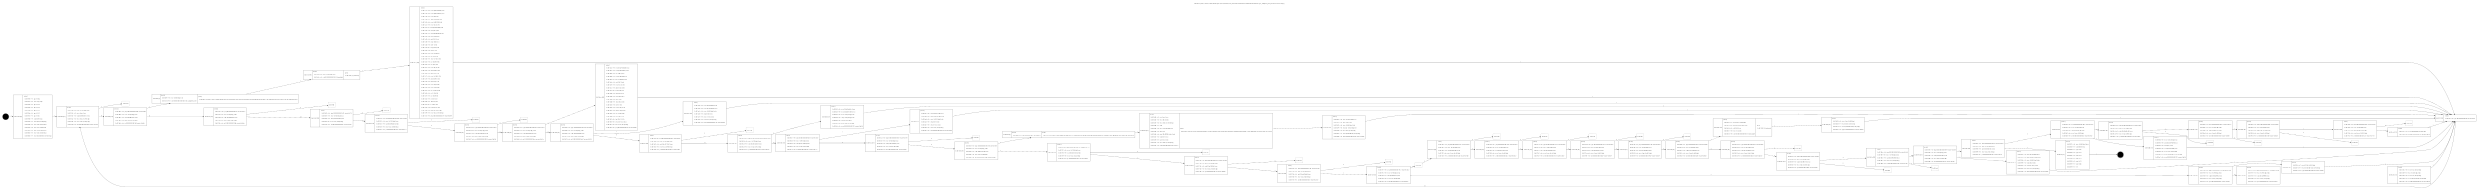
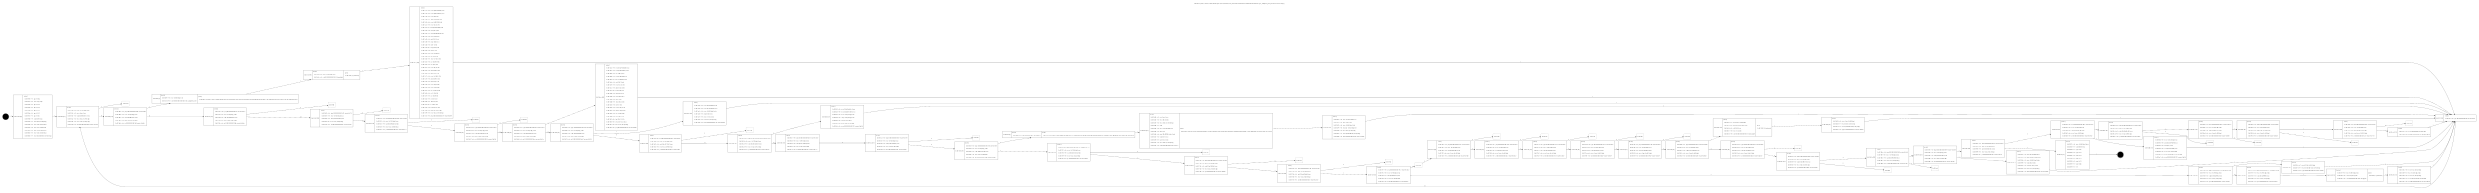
(931, 121) -> none
none -> (2355, 175)
